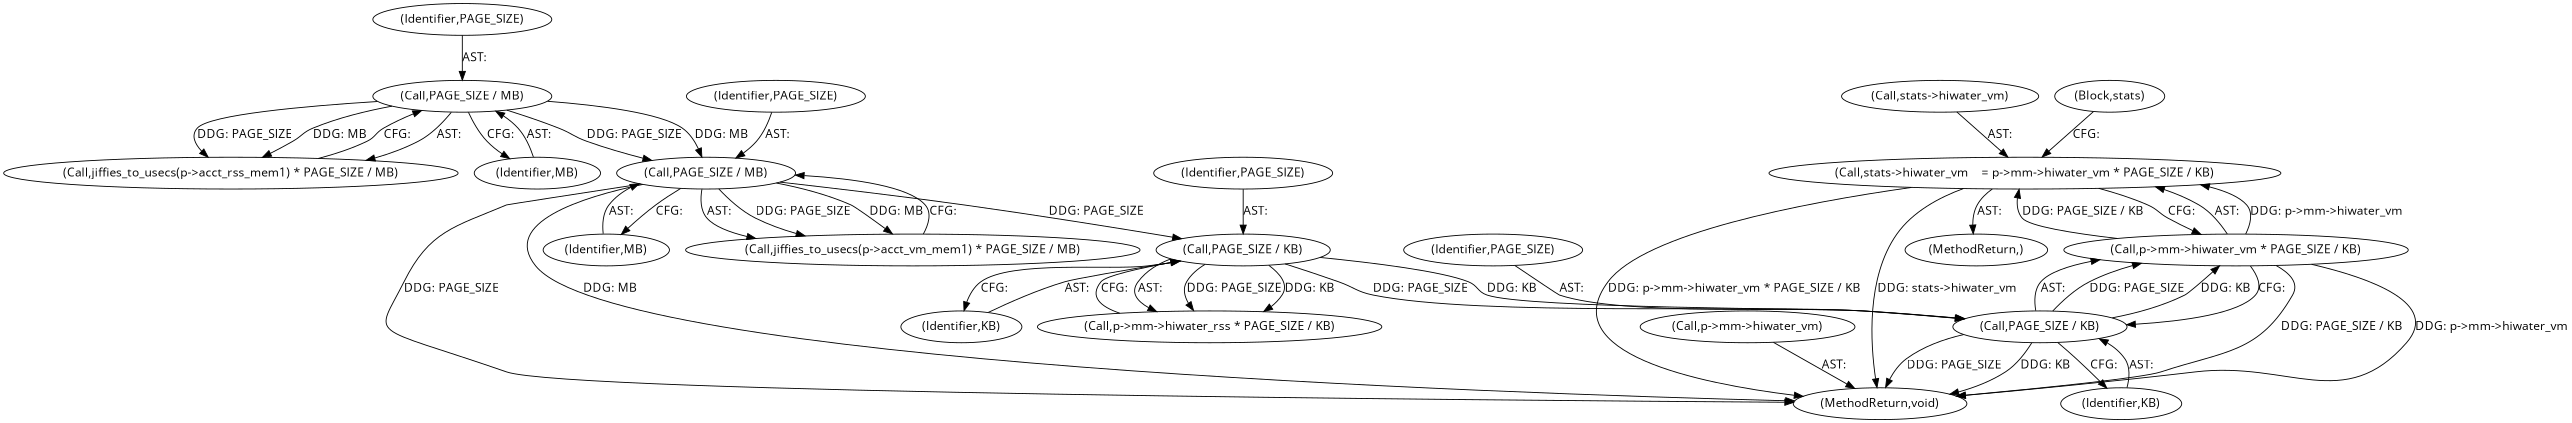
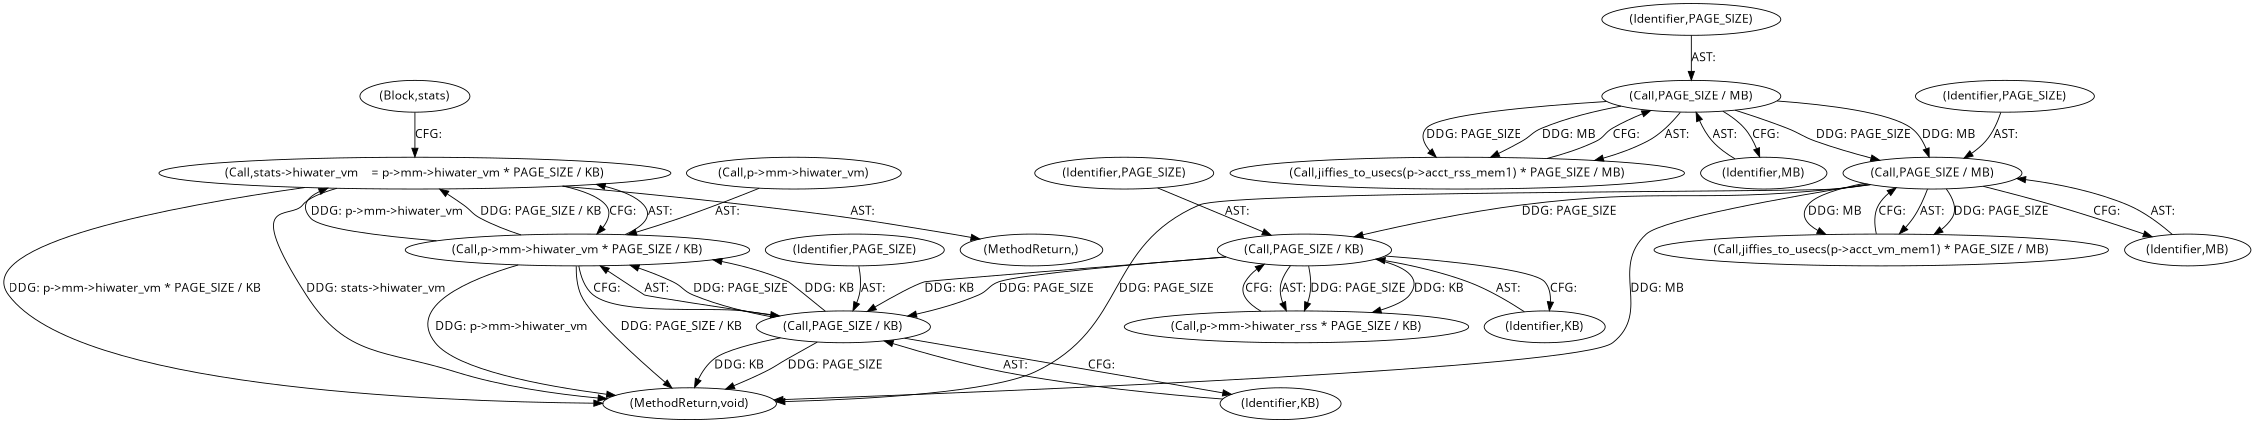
(1940, 96) -> none
(1810, 363) -> (698, 212)
